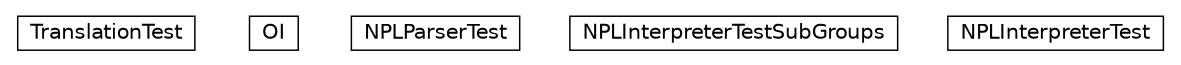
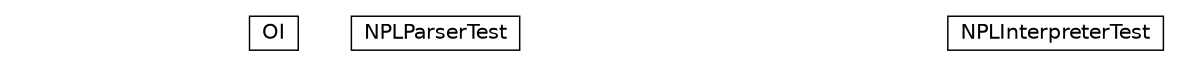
(106, 32) -> none
(734, 32) -> none
